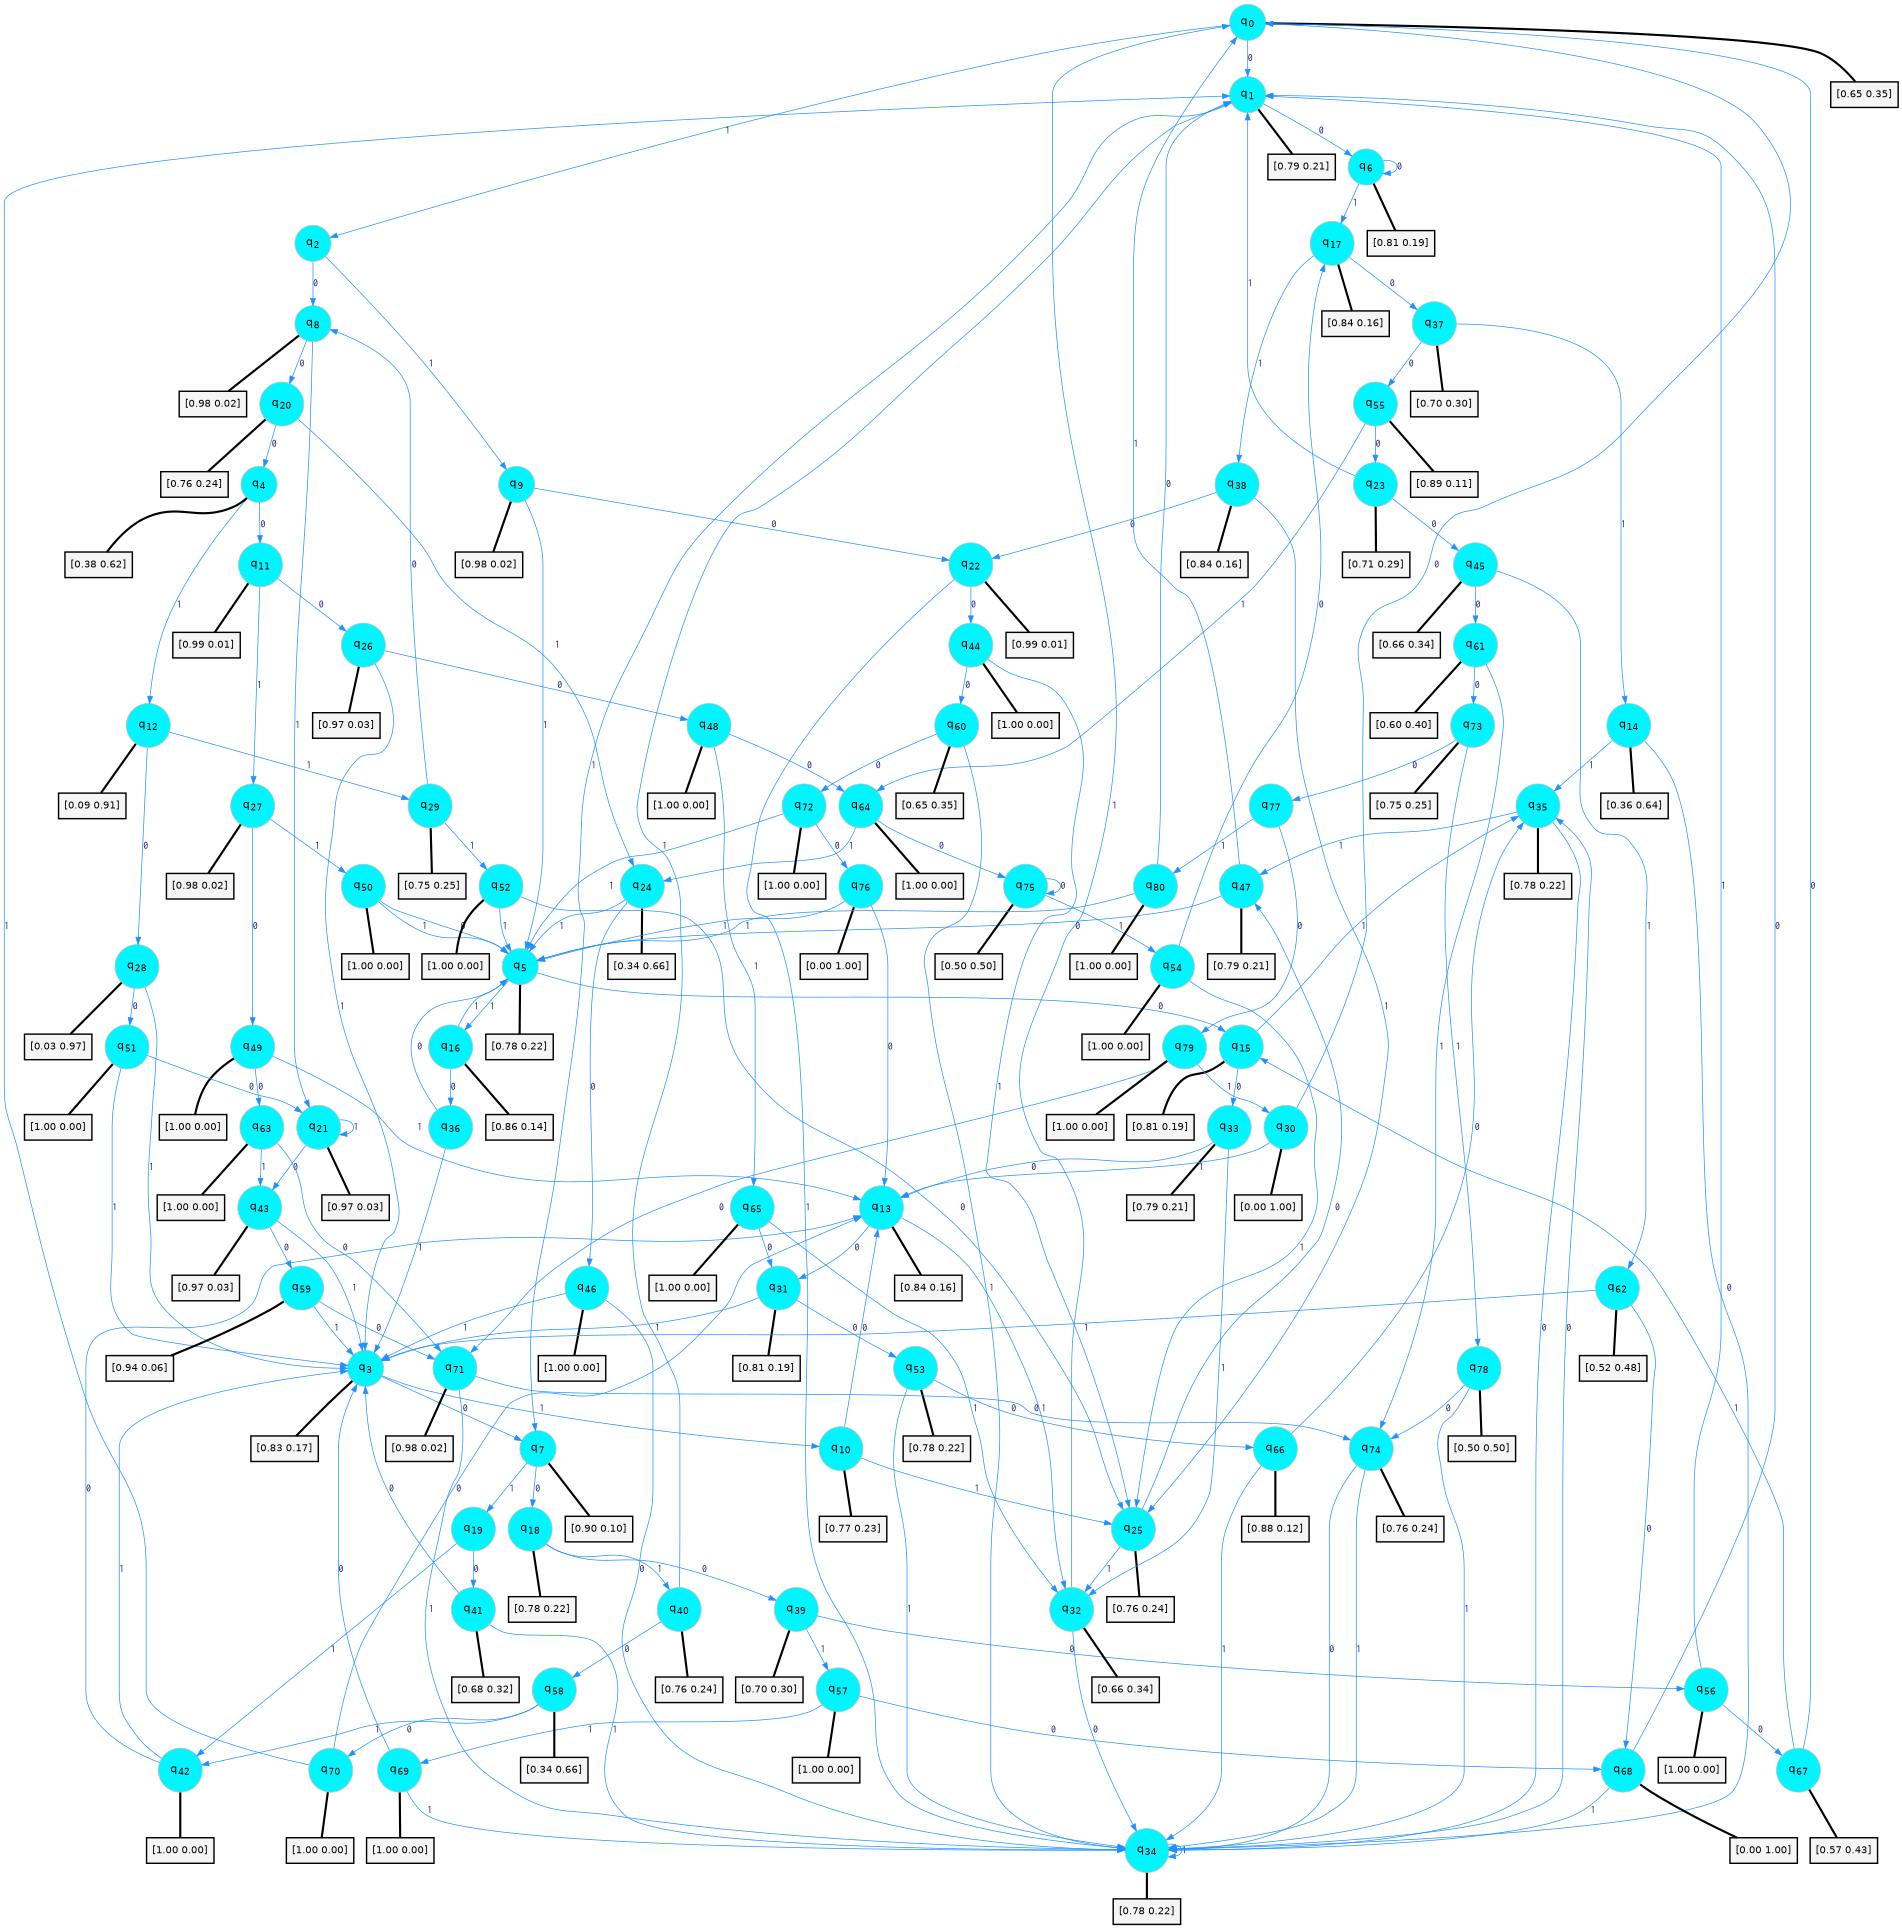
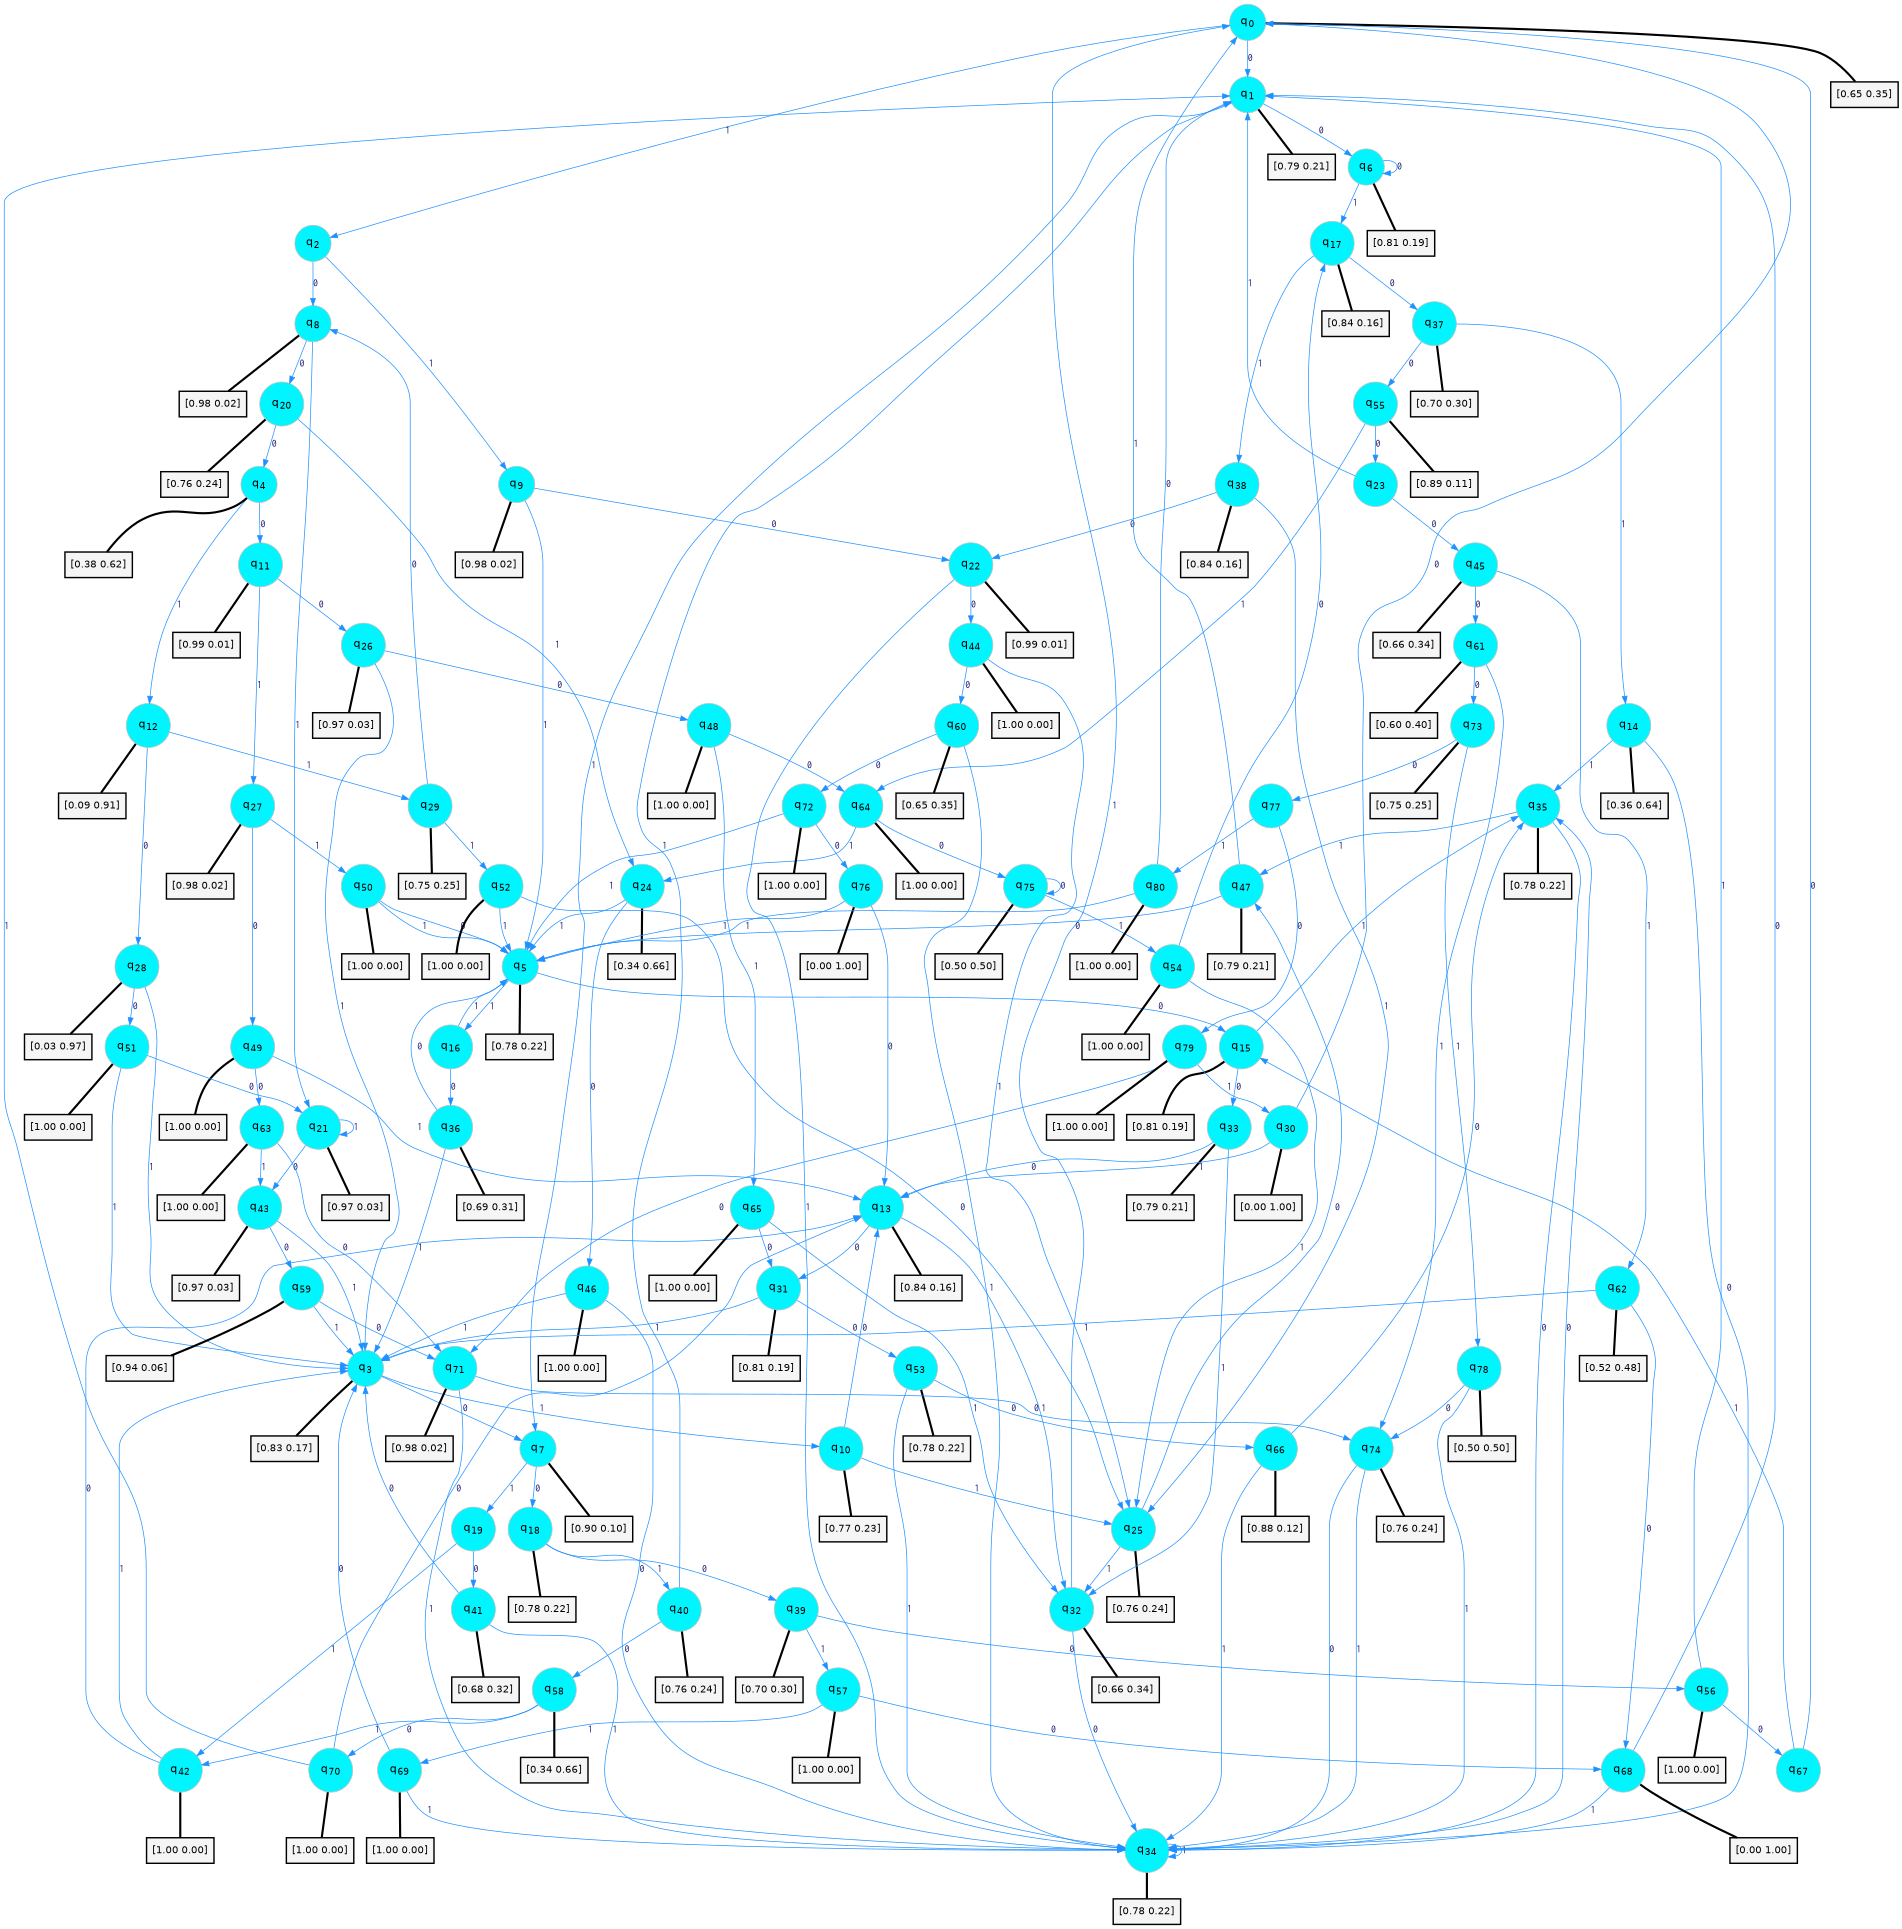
(1376, 565) -> none
(520, 1127) -> none
none -> (490, 1208)
(1844, 1851) -> none
